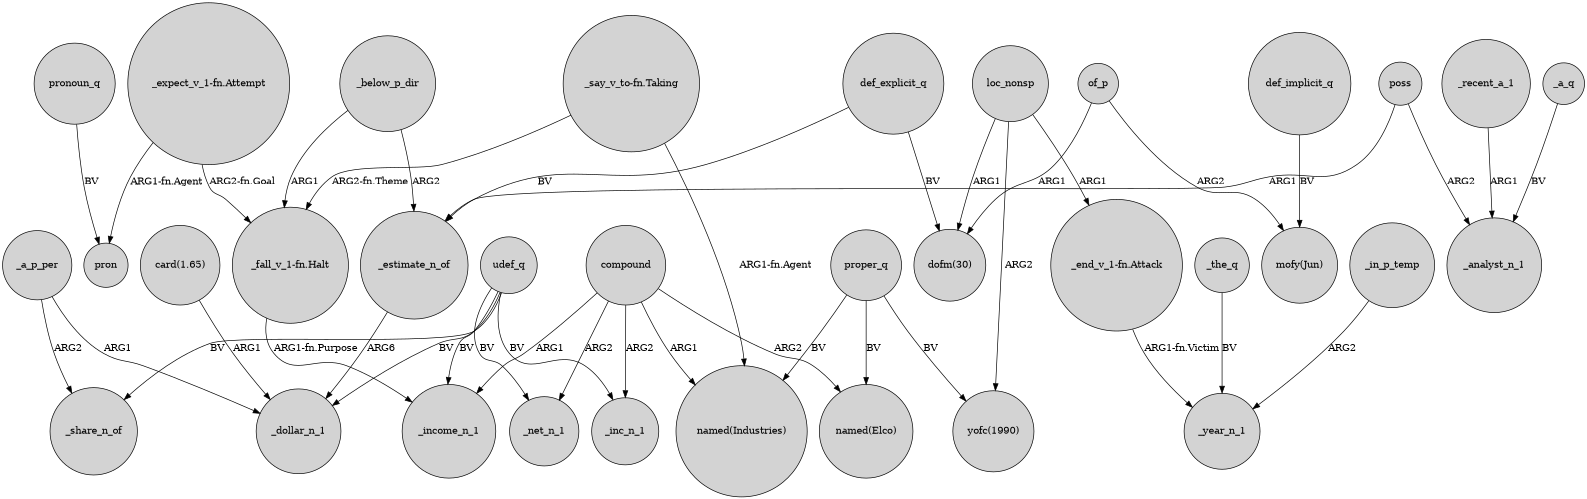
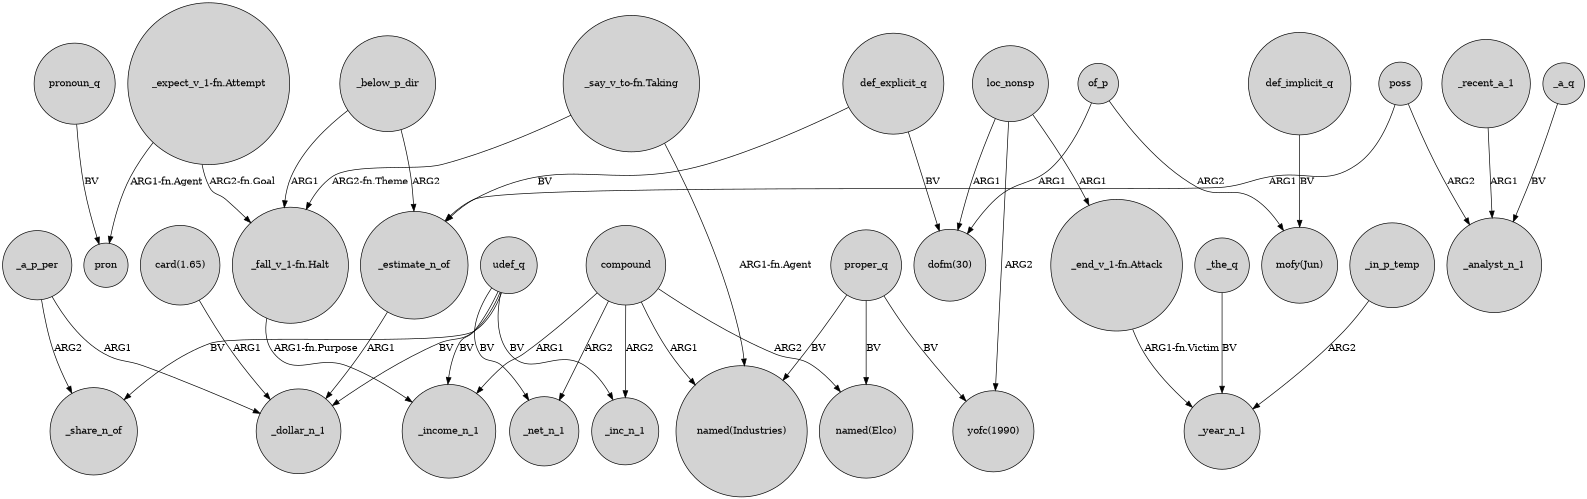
(381, 348) -> (381, 348)
